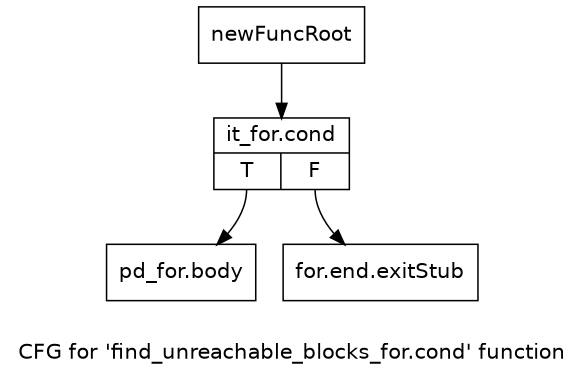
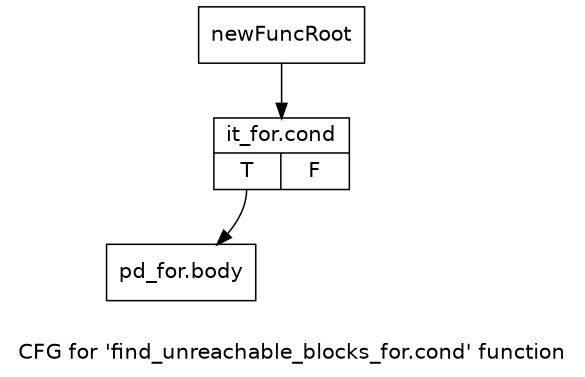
(381, 272) -> none
